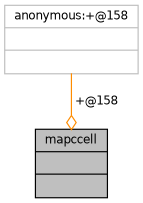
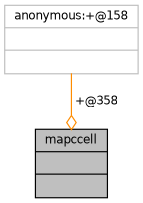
(95, 102) -> (95, 102)
